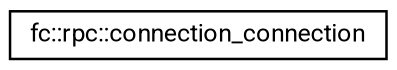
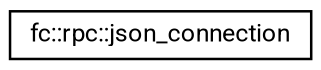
(198, 35) -> (161, 35)
